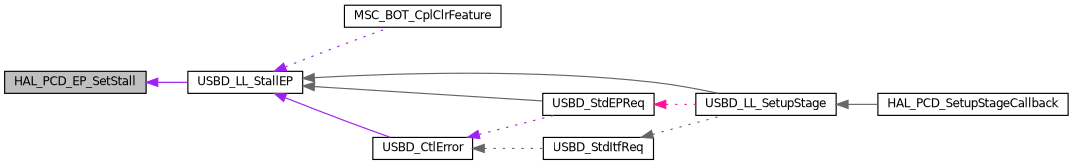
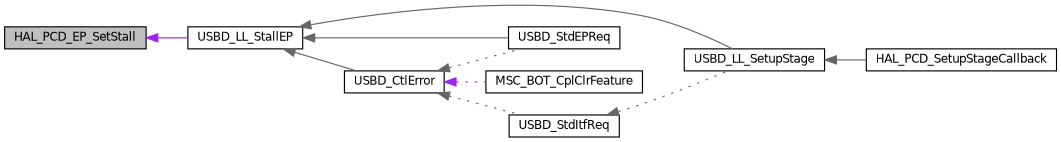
(338, 47) -> (471, 82)
(681, 104) -> none
(338, 118) -> (325, 62)
(516, 125) -> (485, 58)
